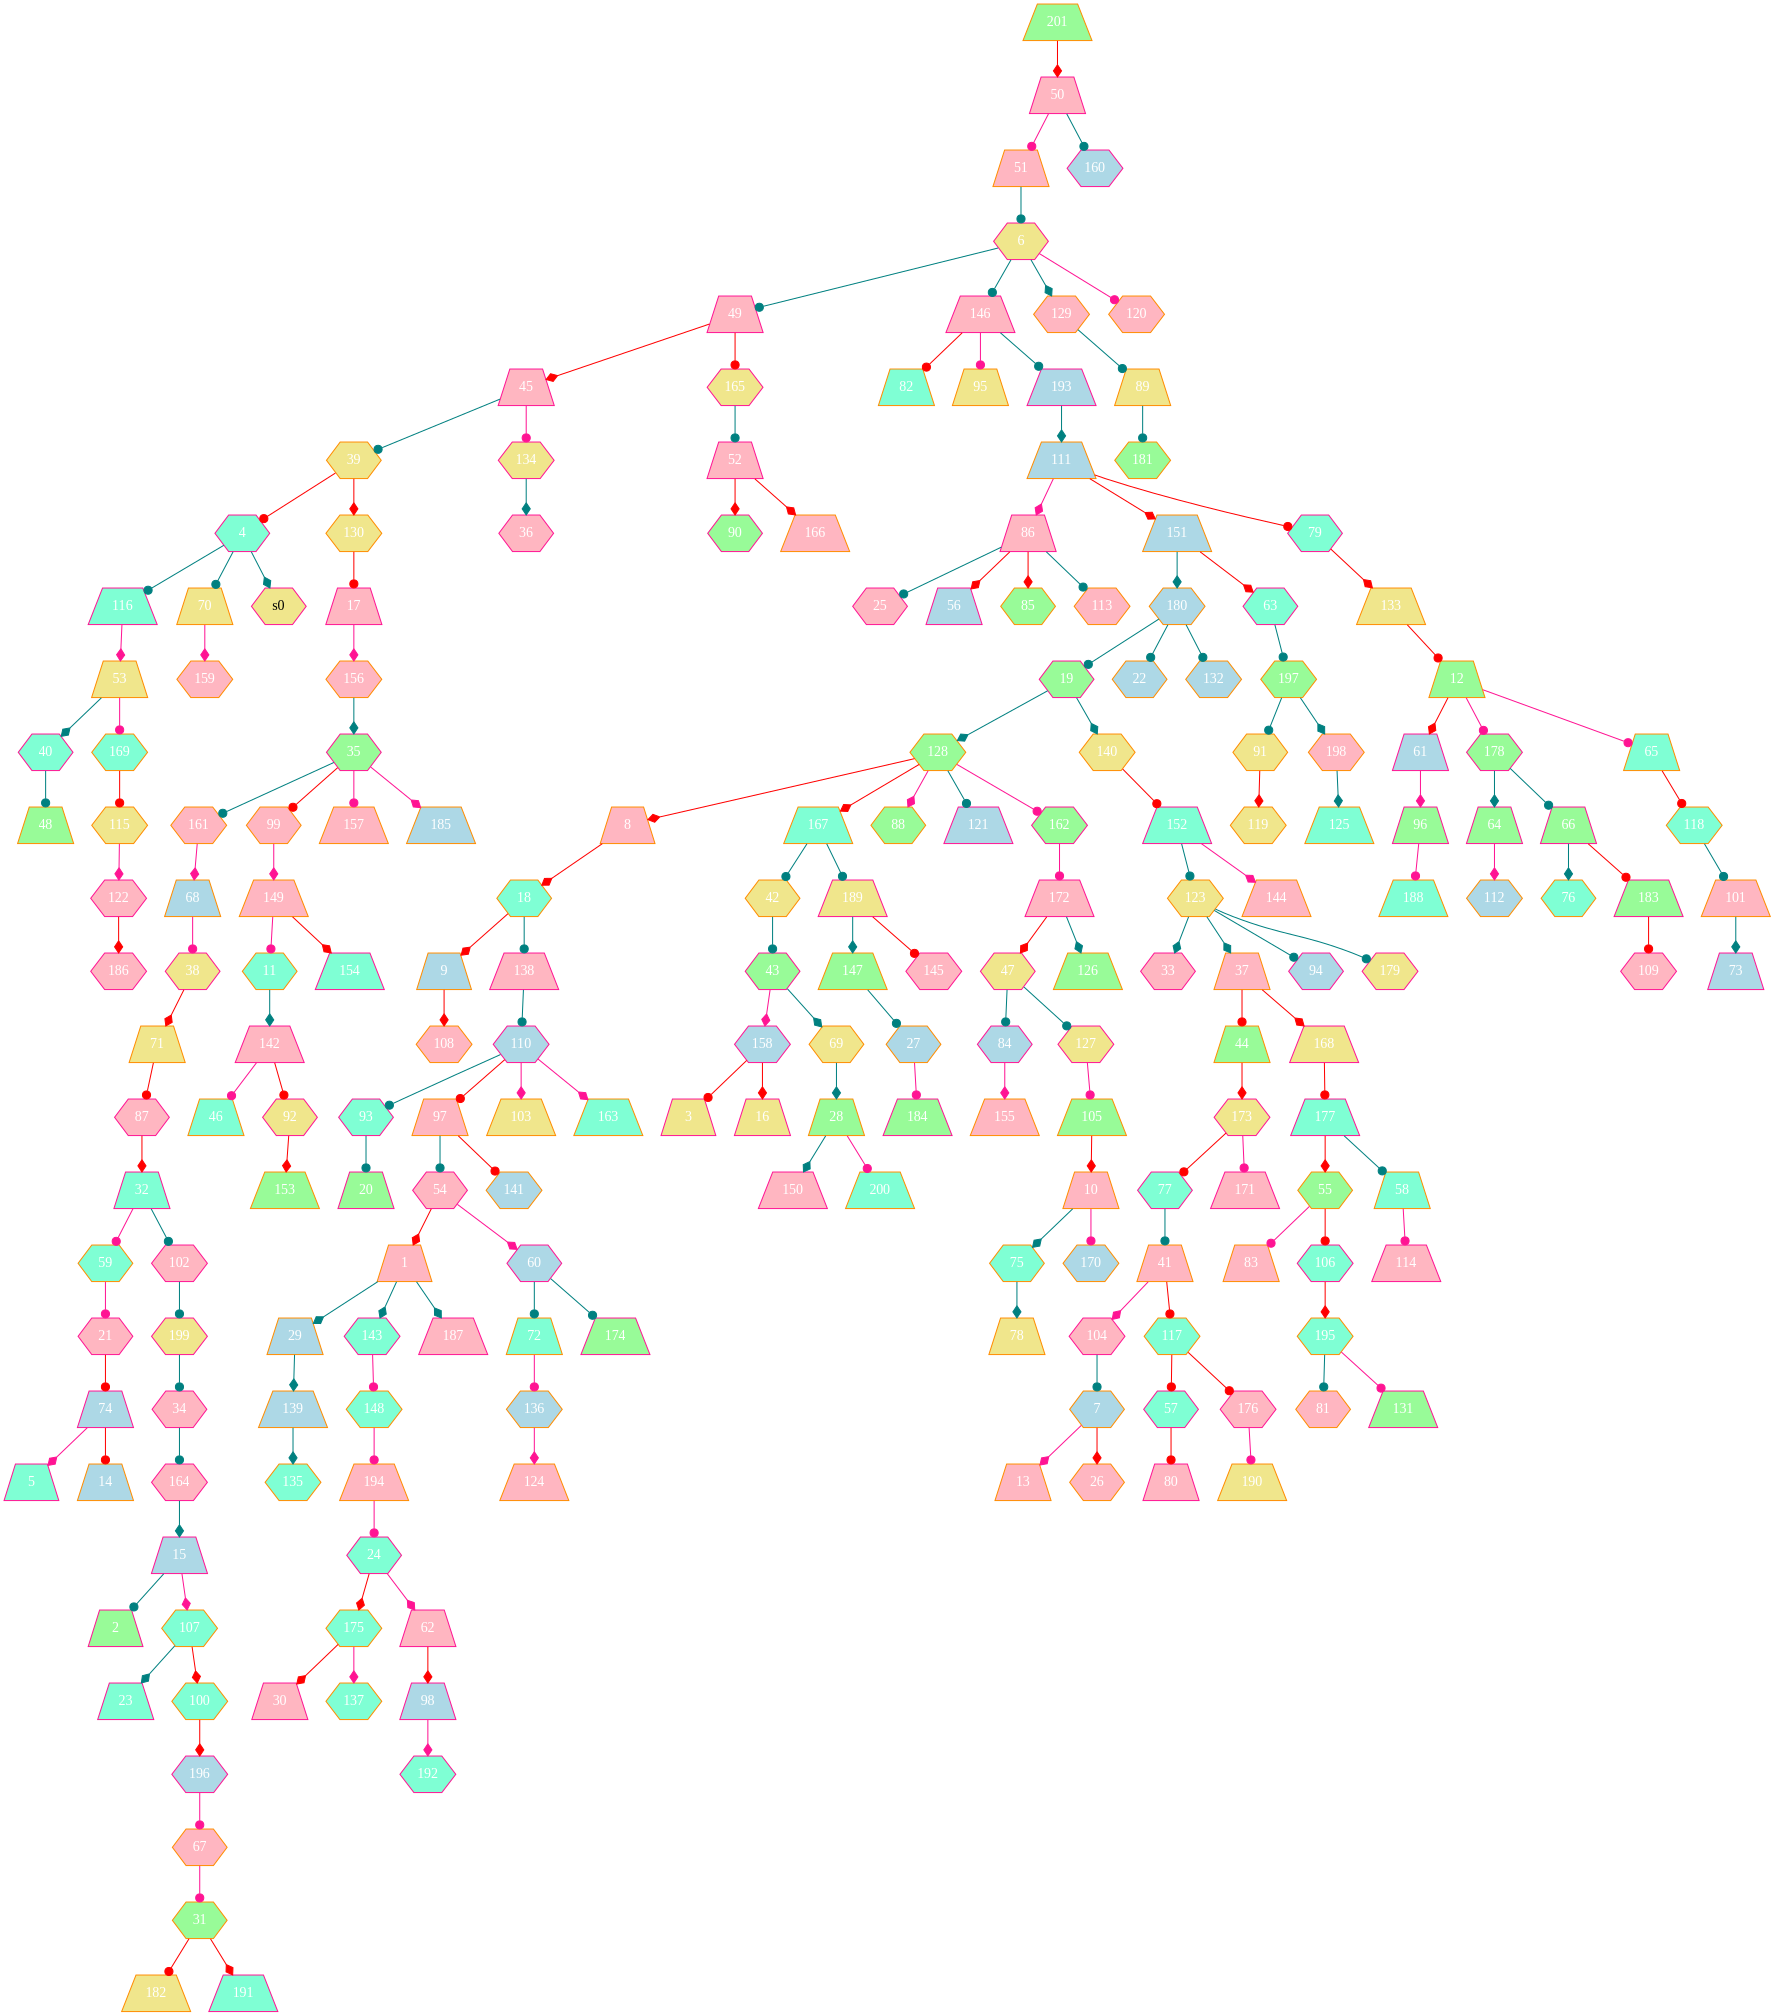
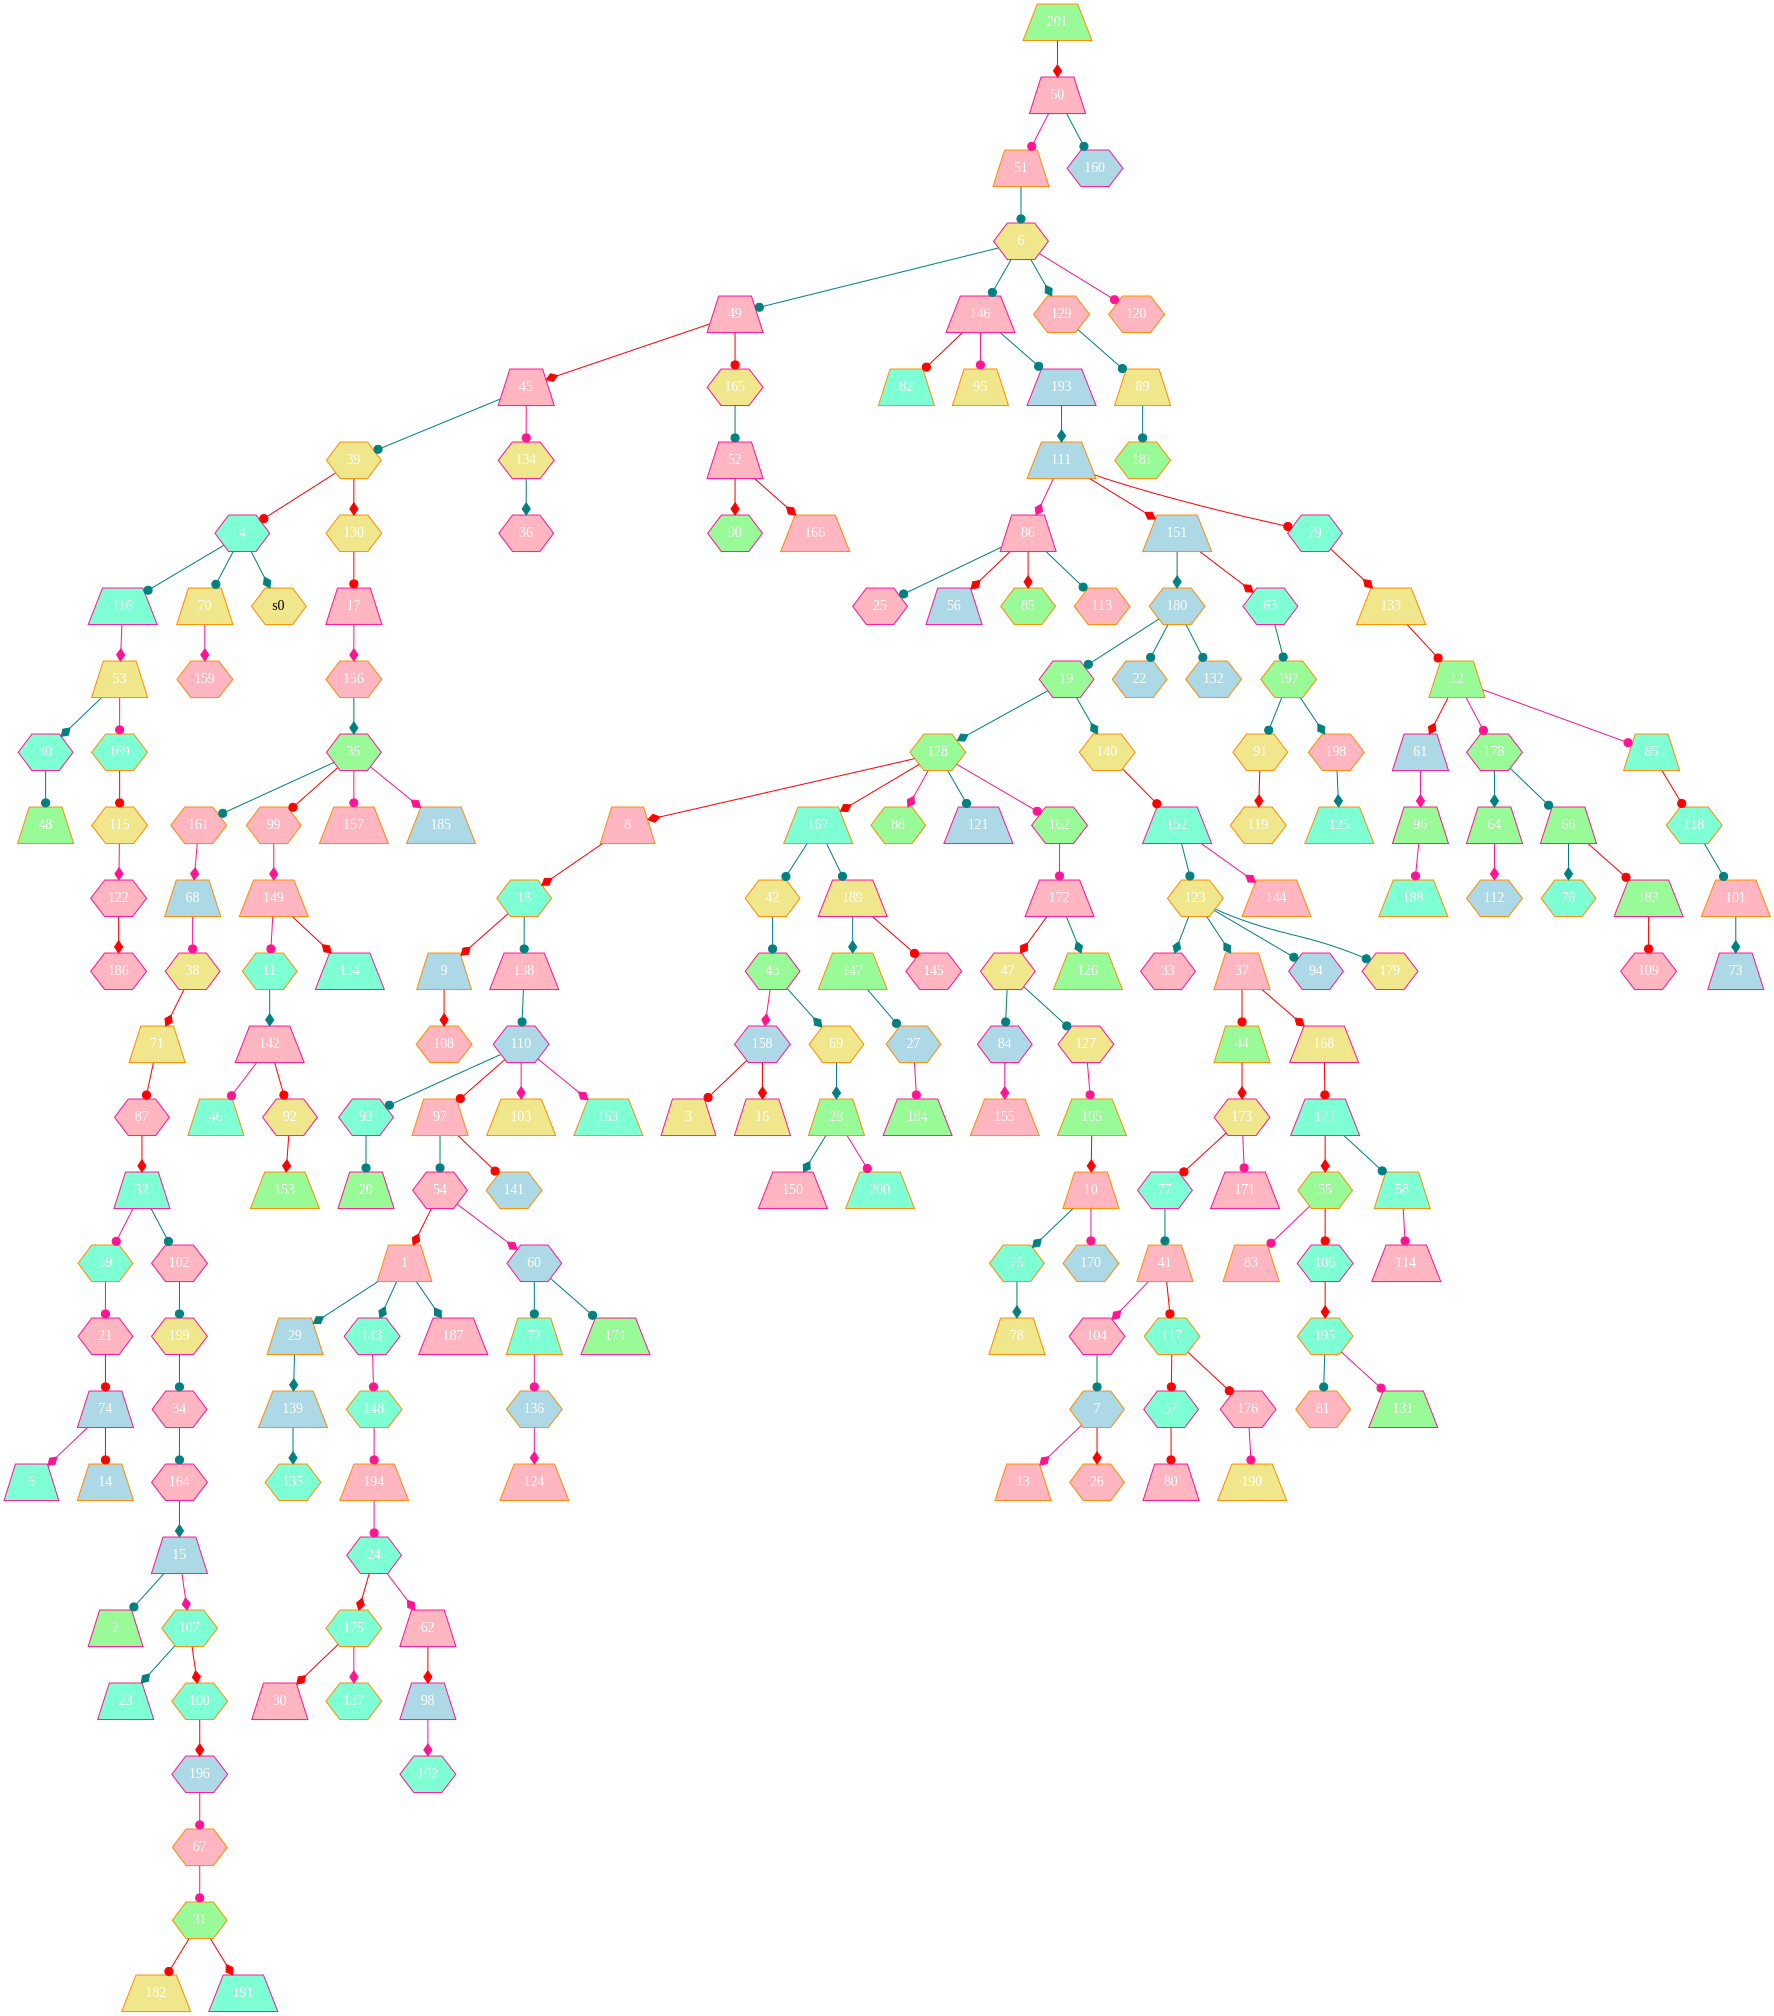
(279, 606) -> (279, 606)
